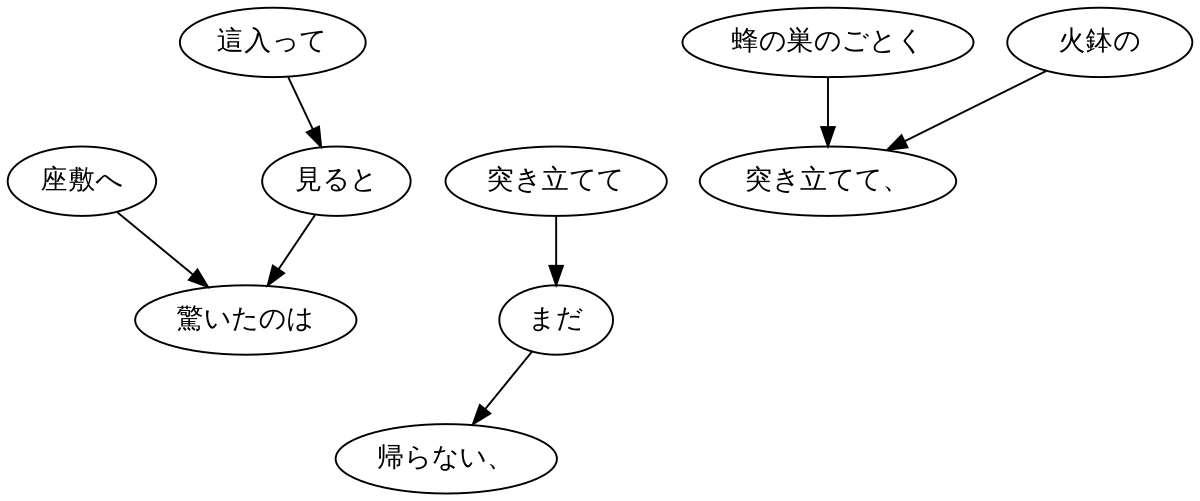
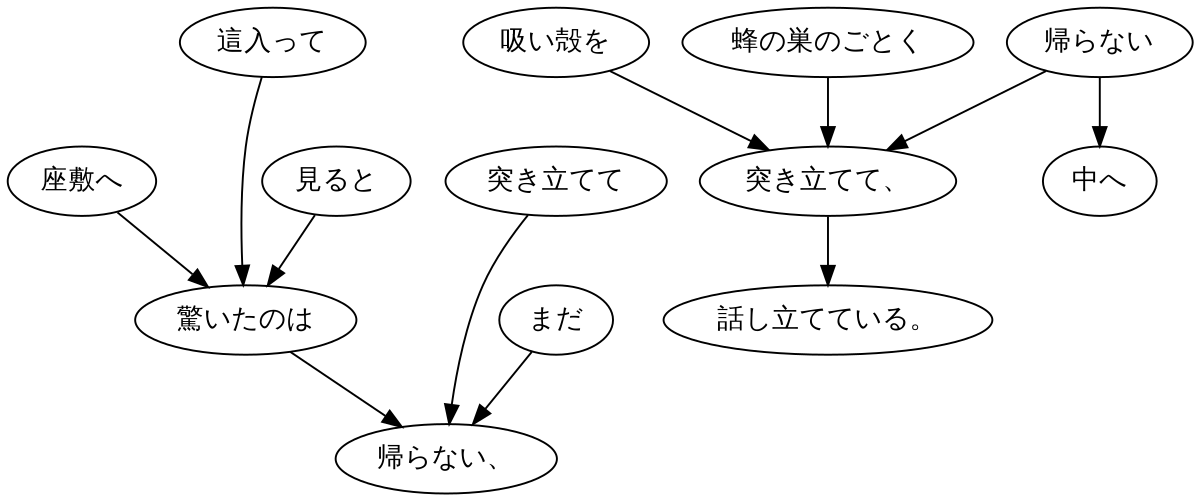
none -> (556, 42)
(1100, 42) -> (1100, 42)
(300, 103) -> (243, 170)
none -> (1100, 181)
(556, 241) -> (476, 304)
none -> (828, 320)
none -> (338, 384)
